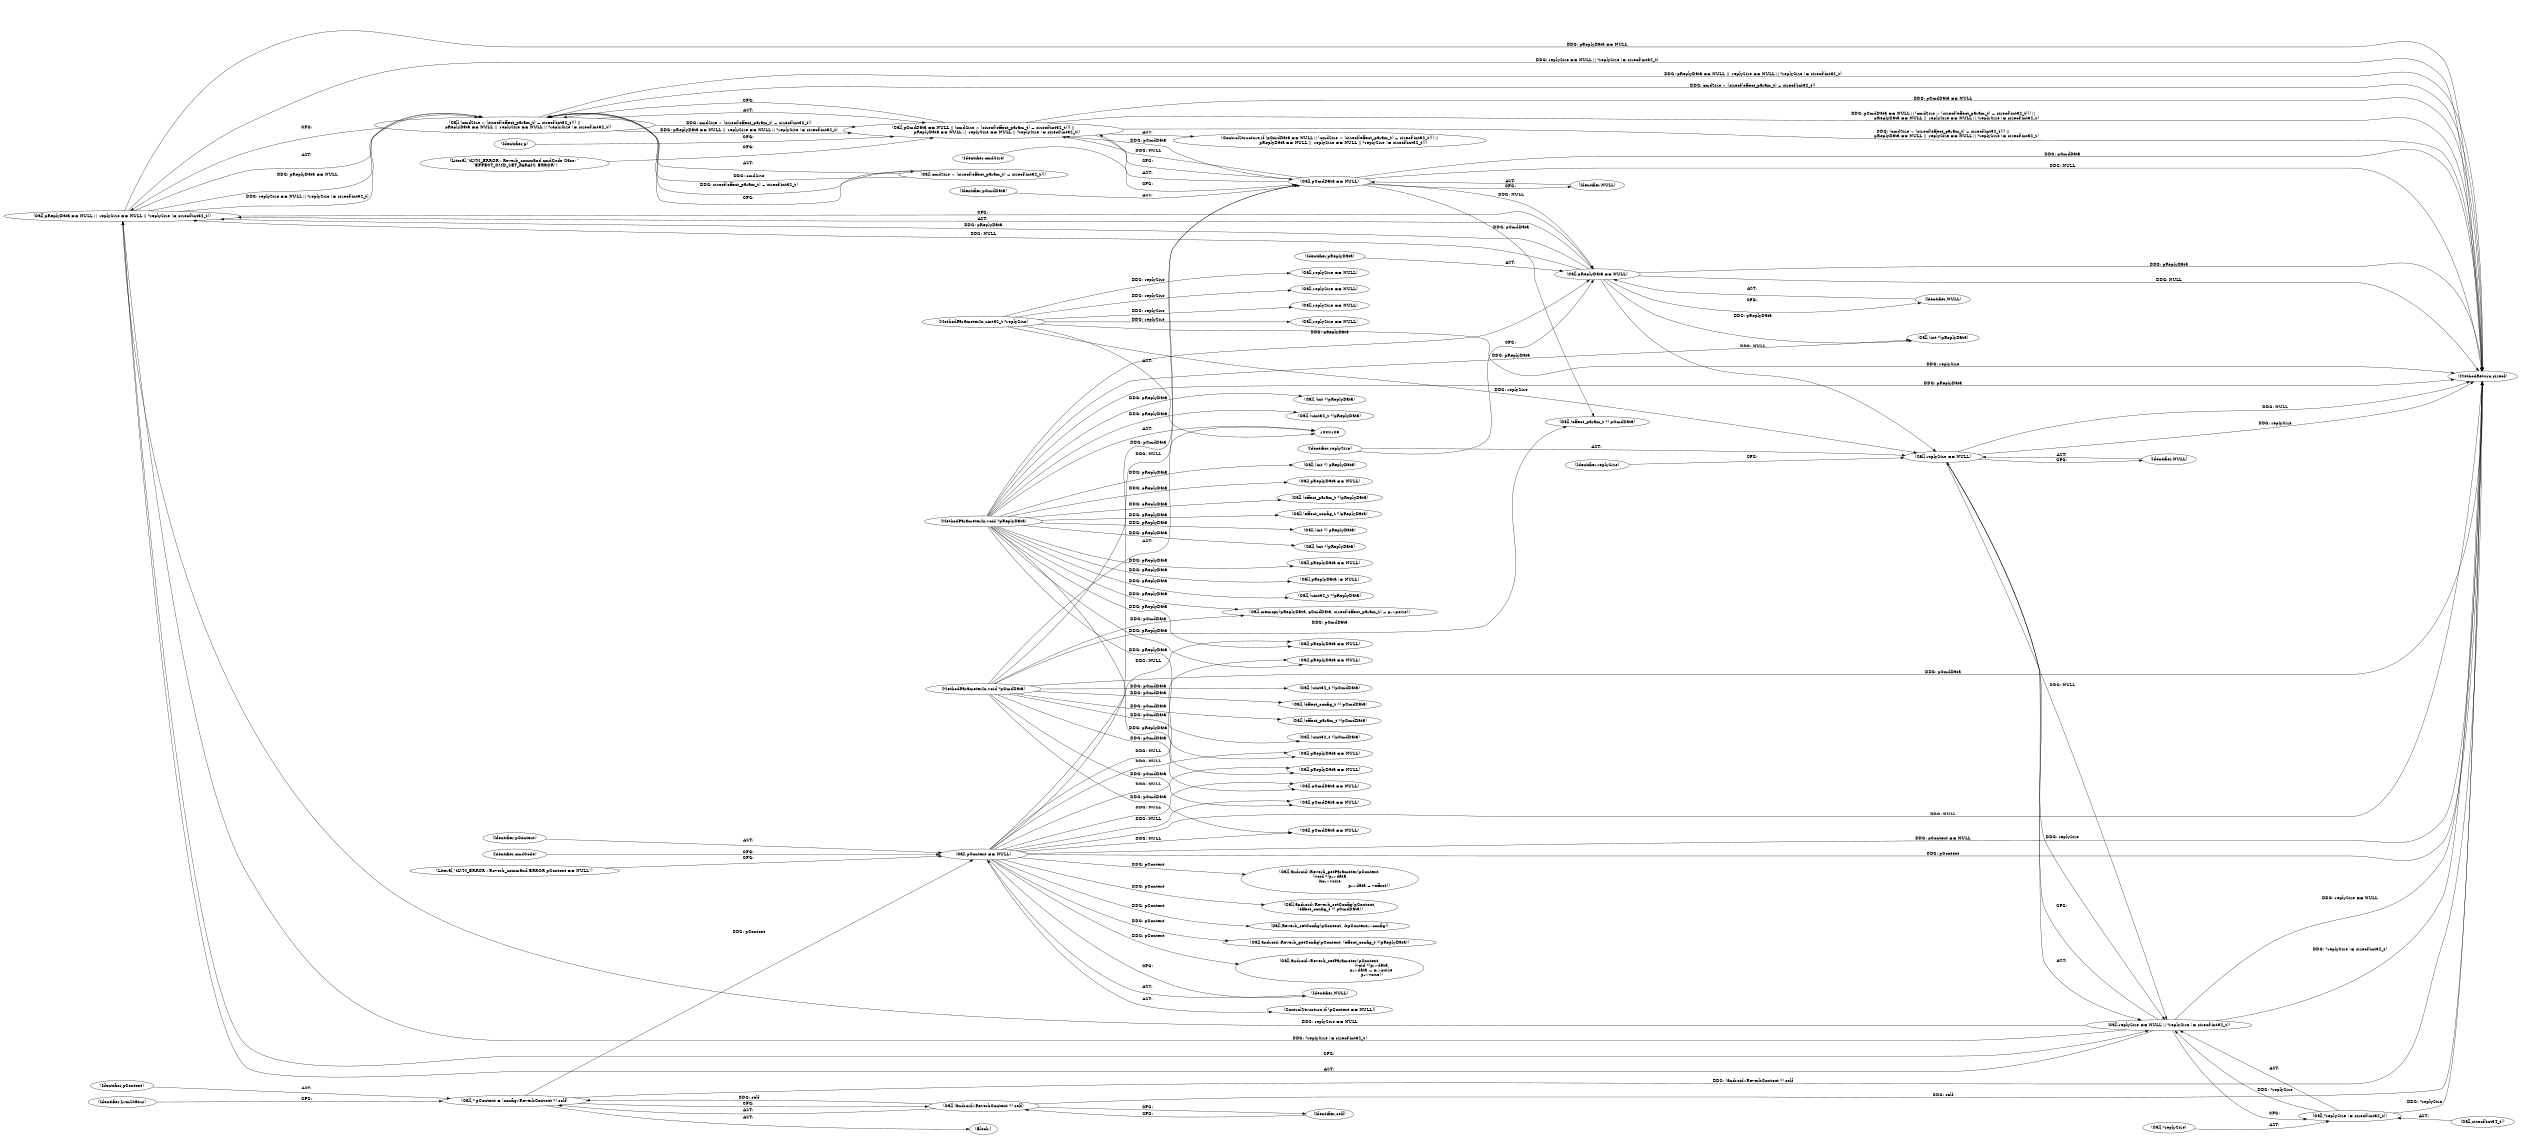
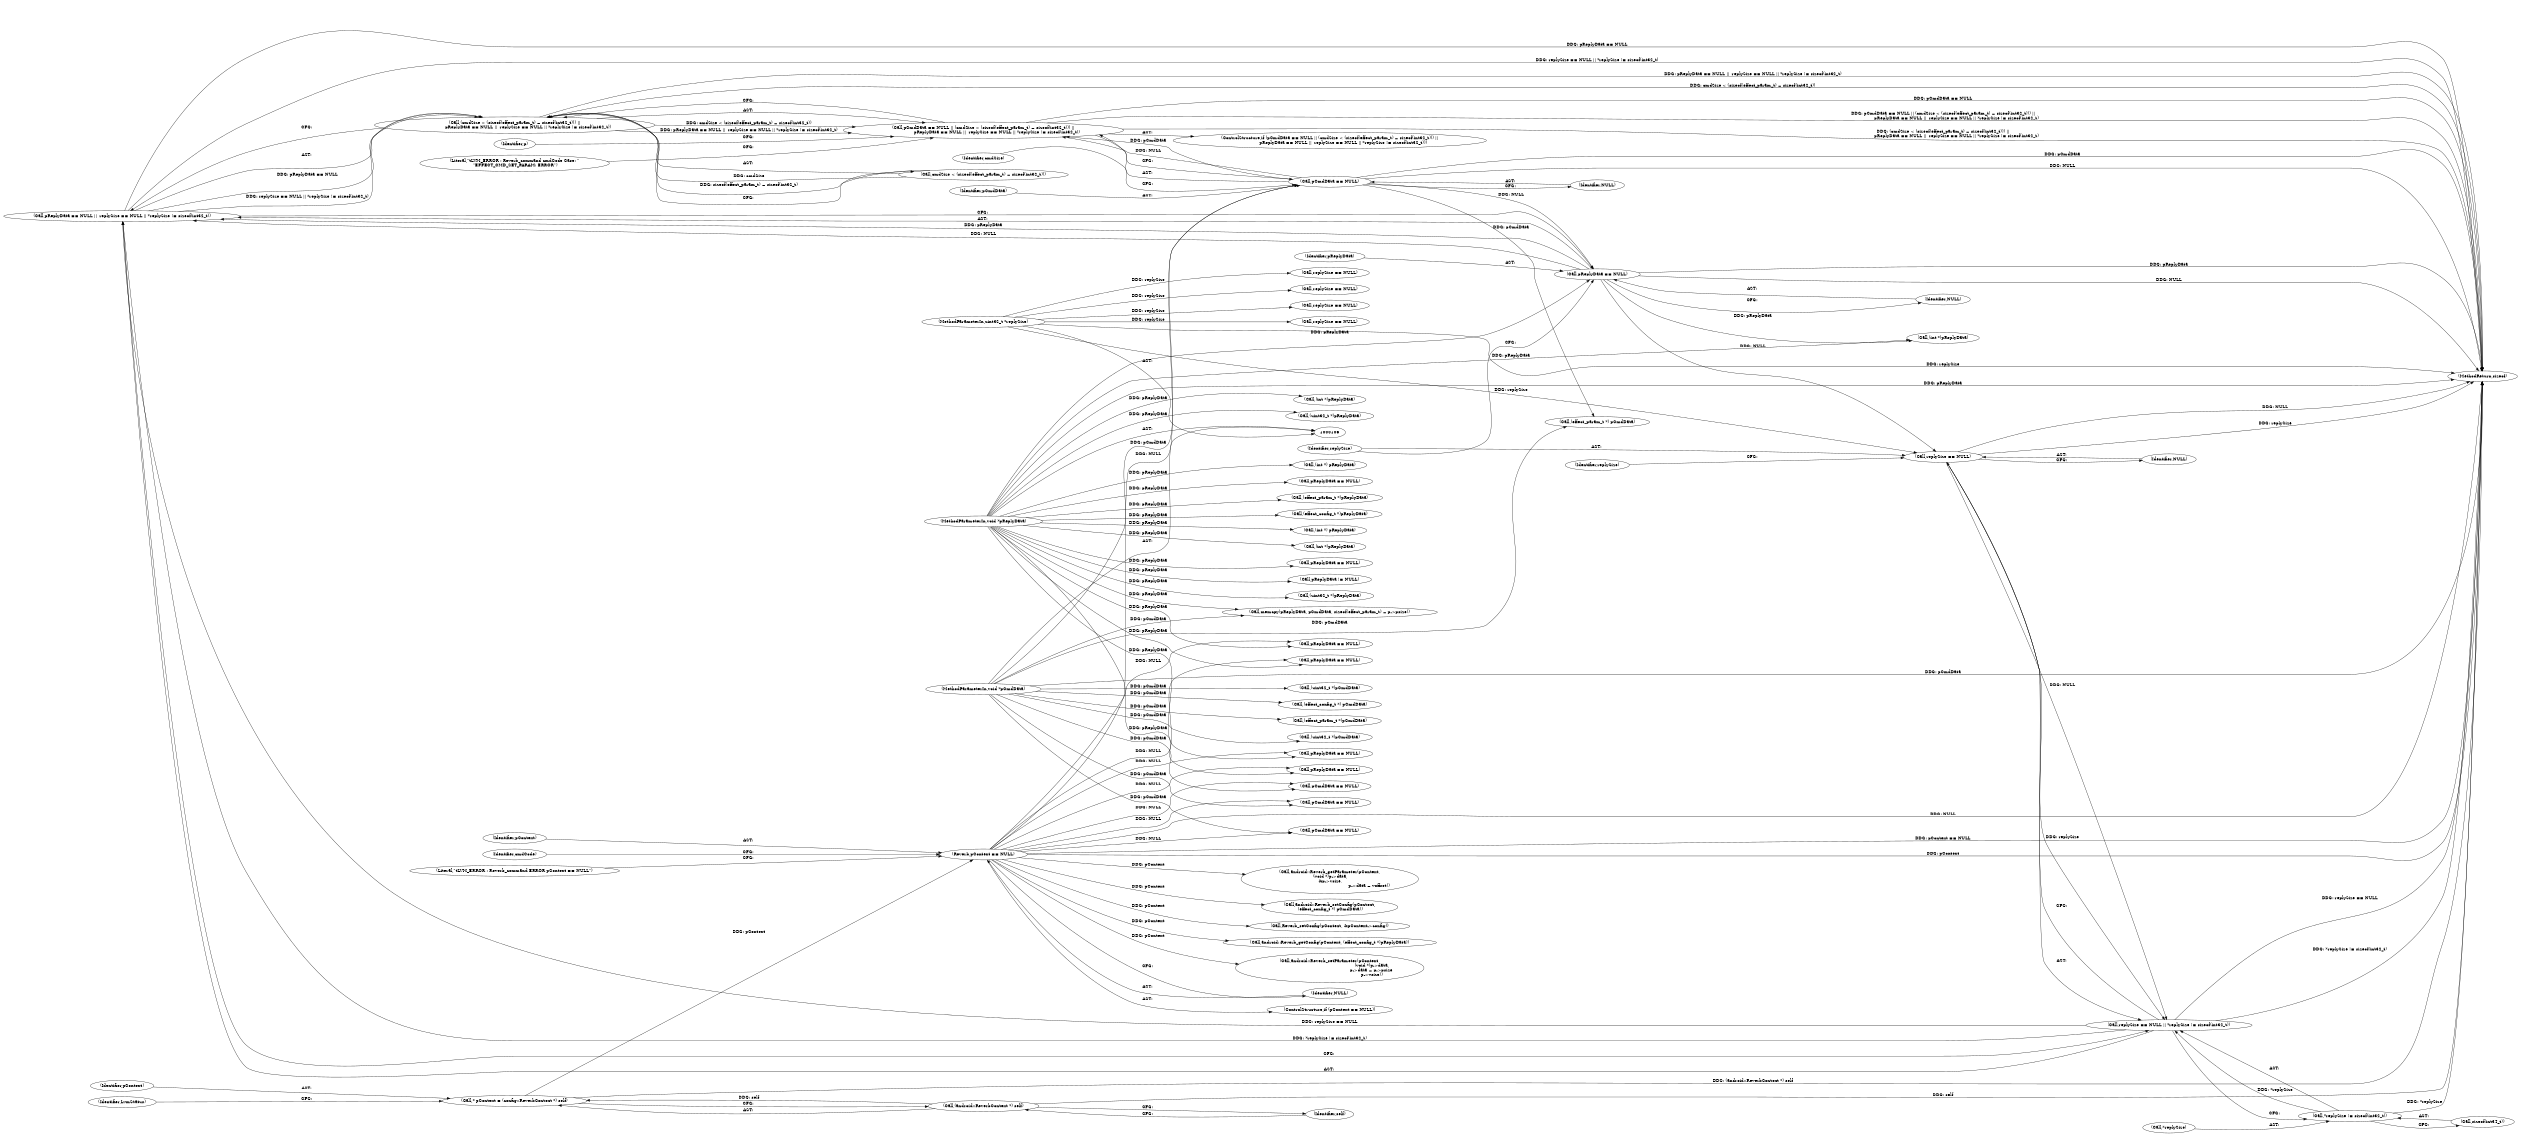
(983, 854) -> (983, 854)
none -> (2413, 1128)
(983, 1129) -> none
